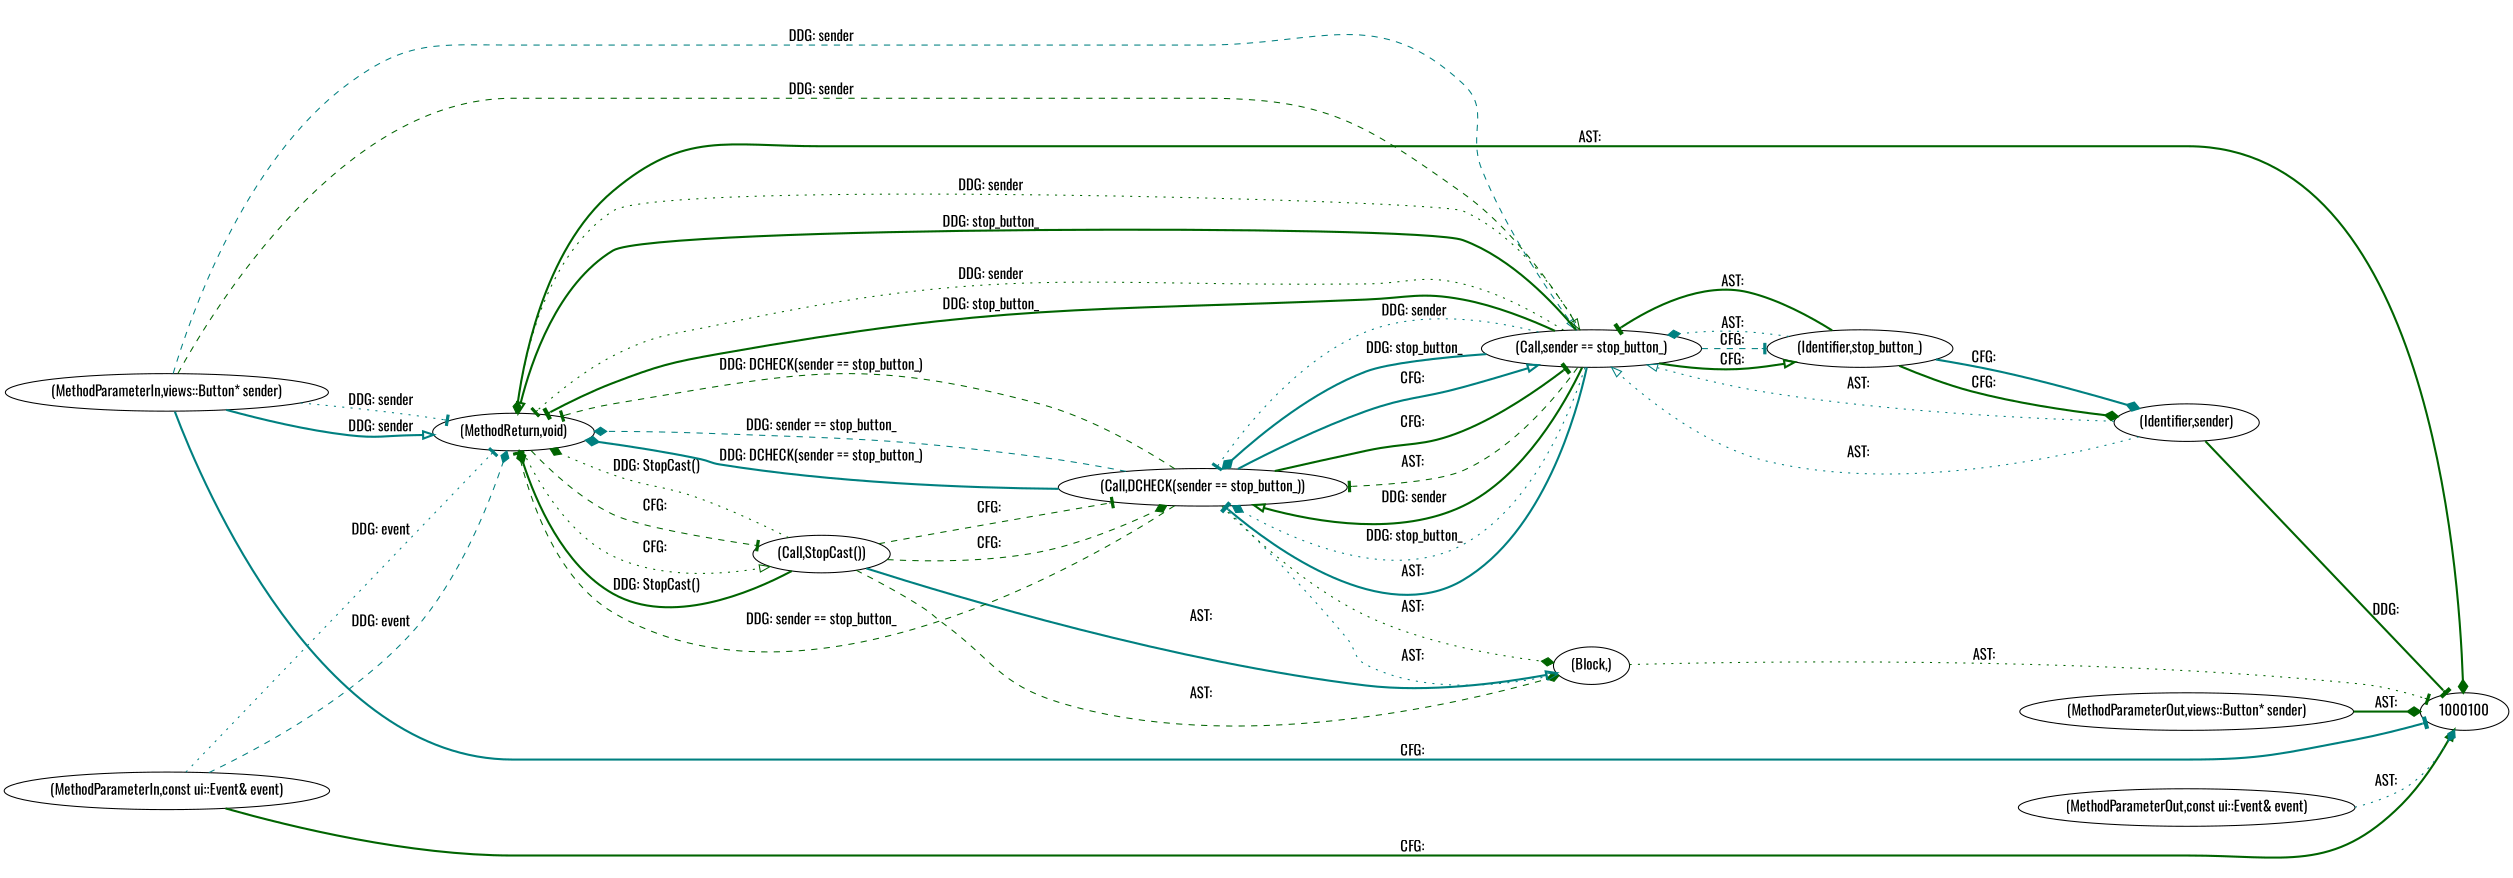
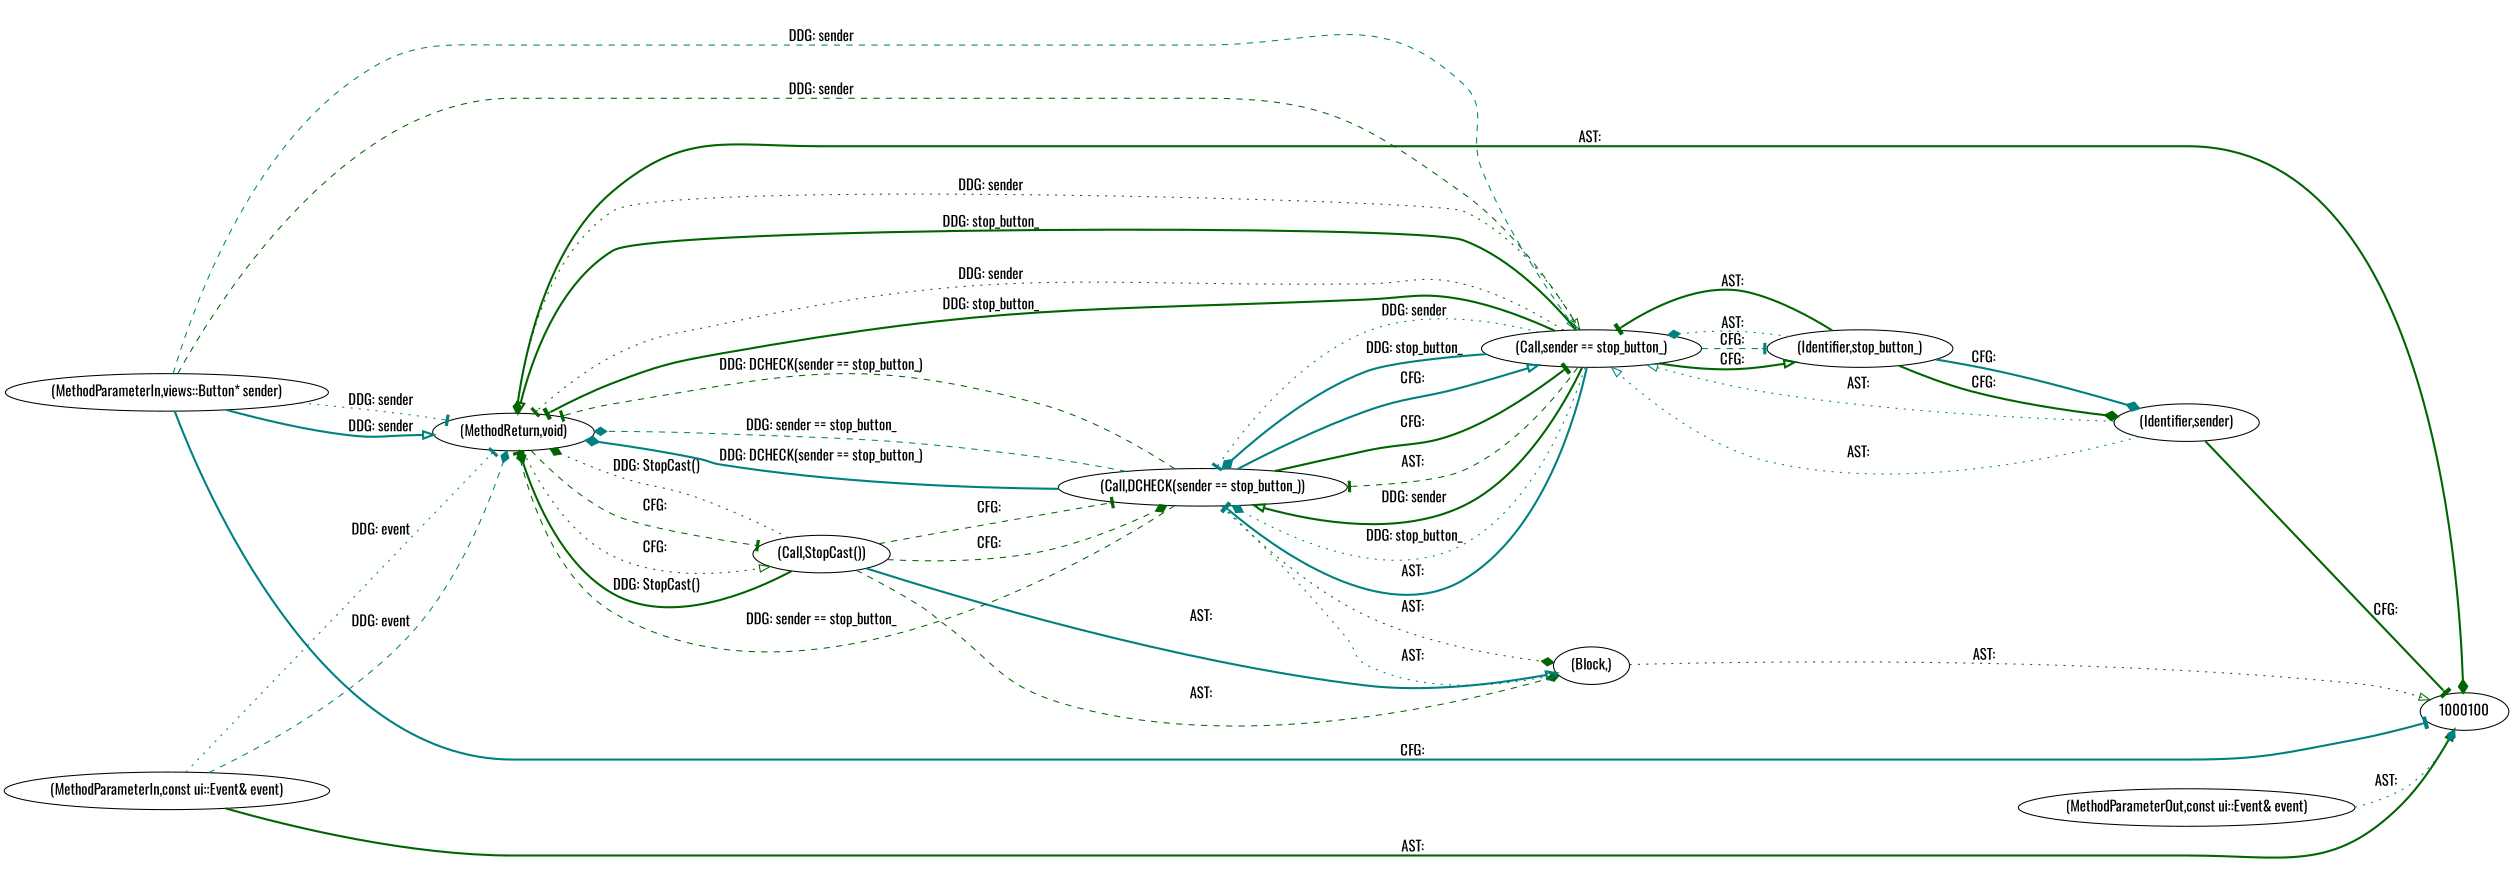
(2388, 611) -> (2388, 611)
(2028, 664) -> (2028, 664)
(2187, 712) -> none
(1414, 848) -> (1414, 848)
